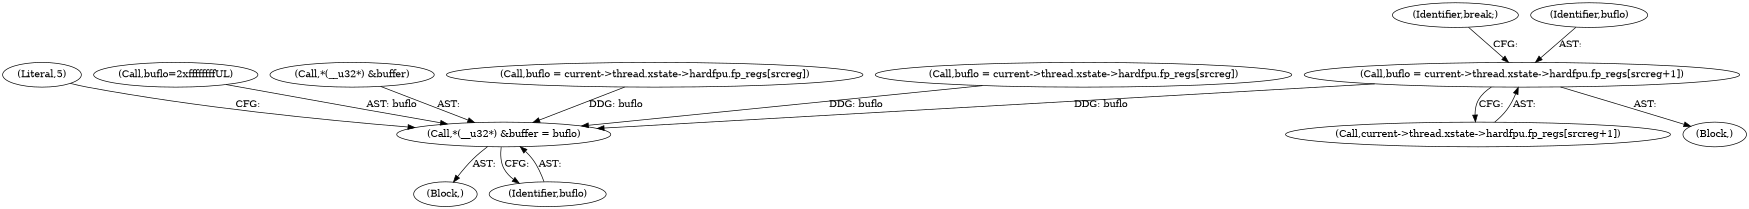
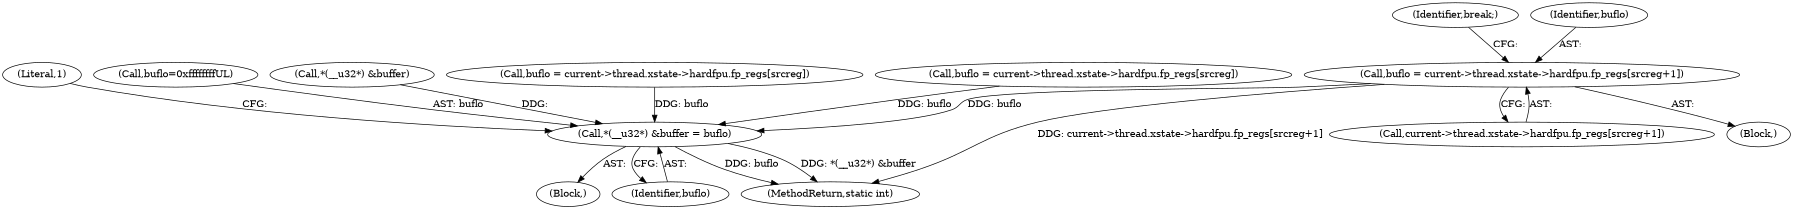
(42, 75) -> (42, 75)
(176, 75) -> (176, 75)
(450, 105) -> (536, 105)
none -> (830, 194)
